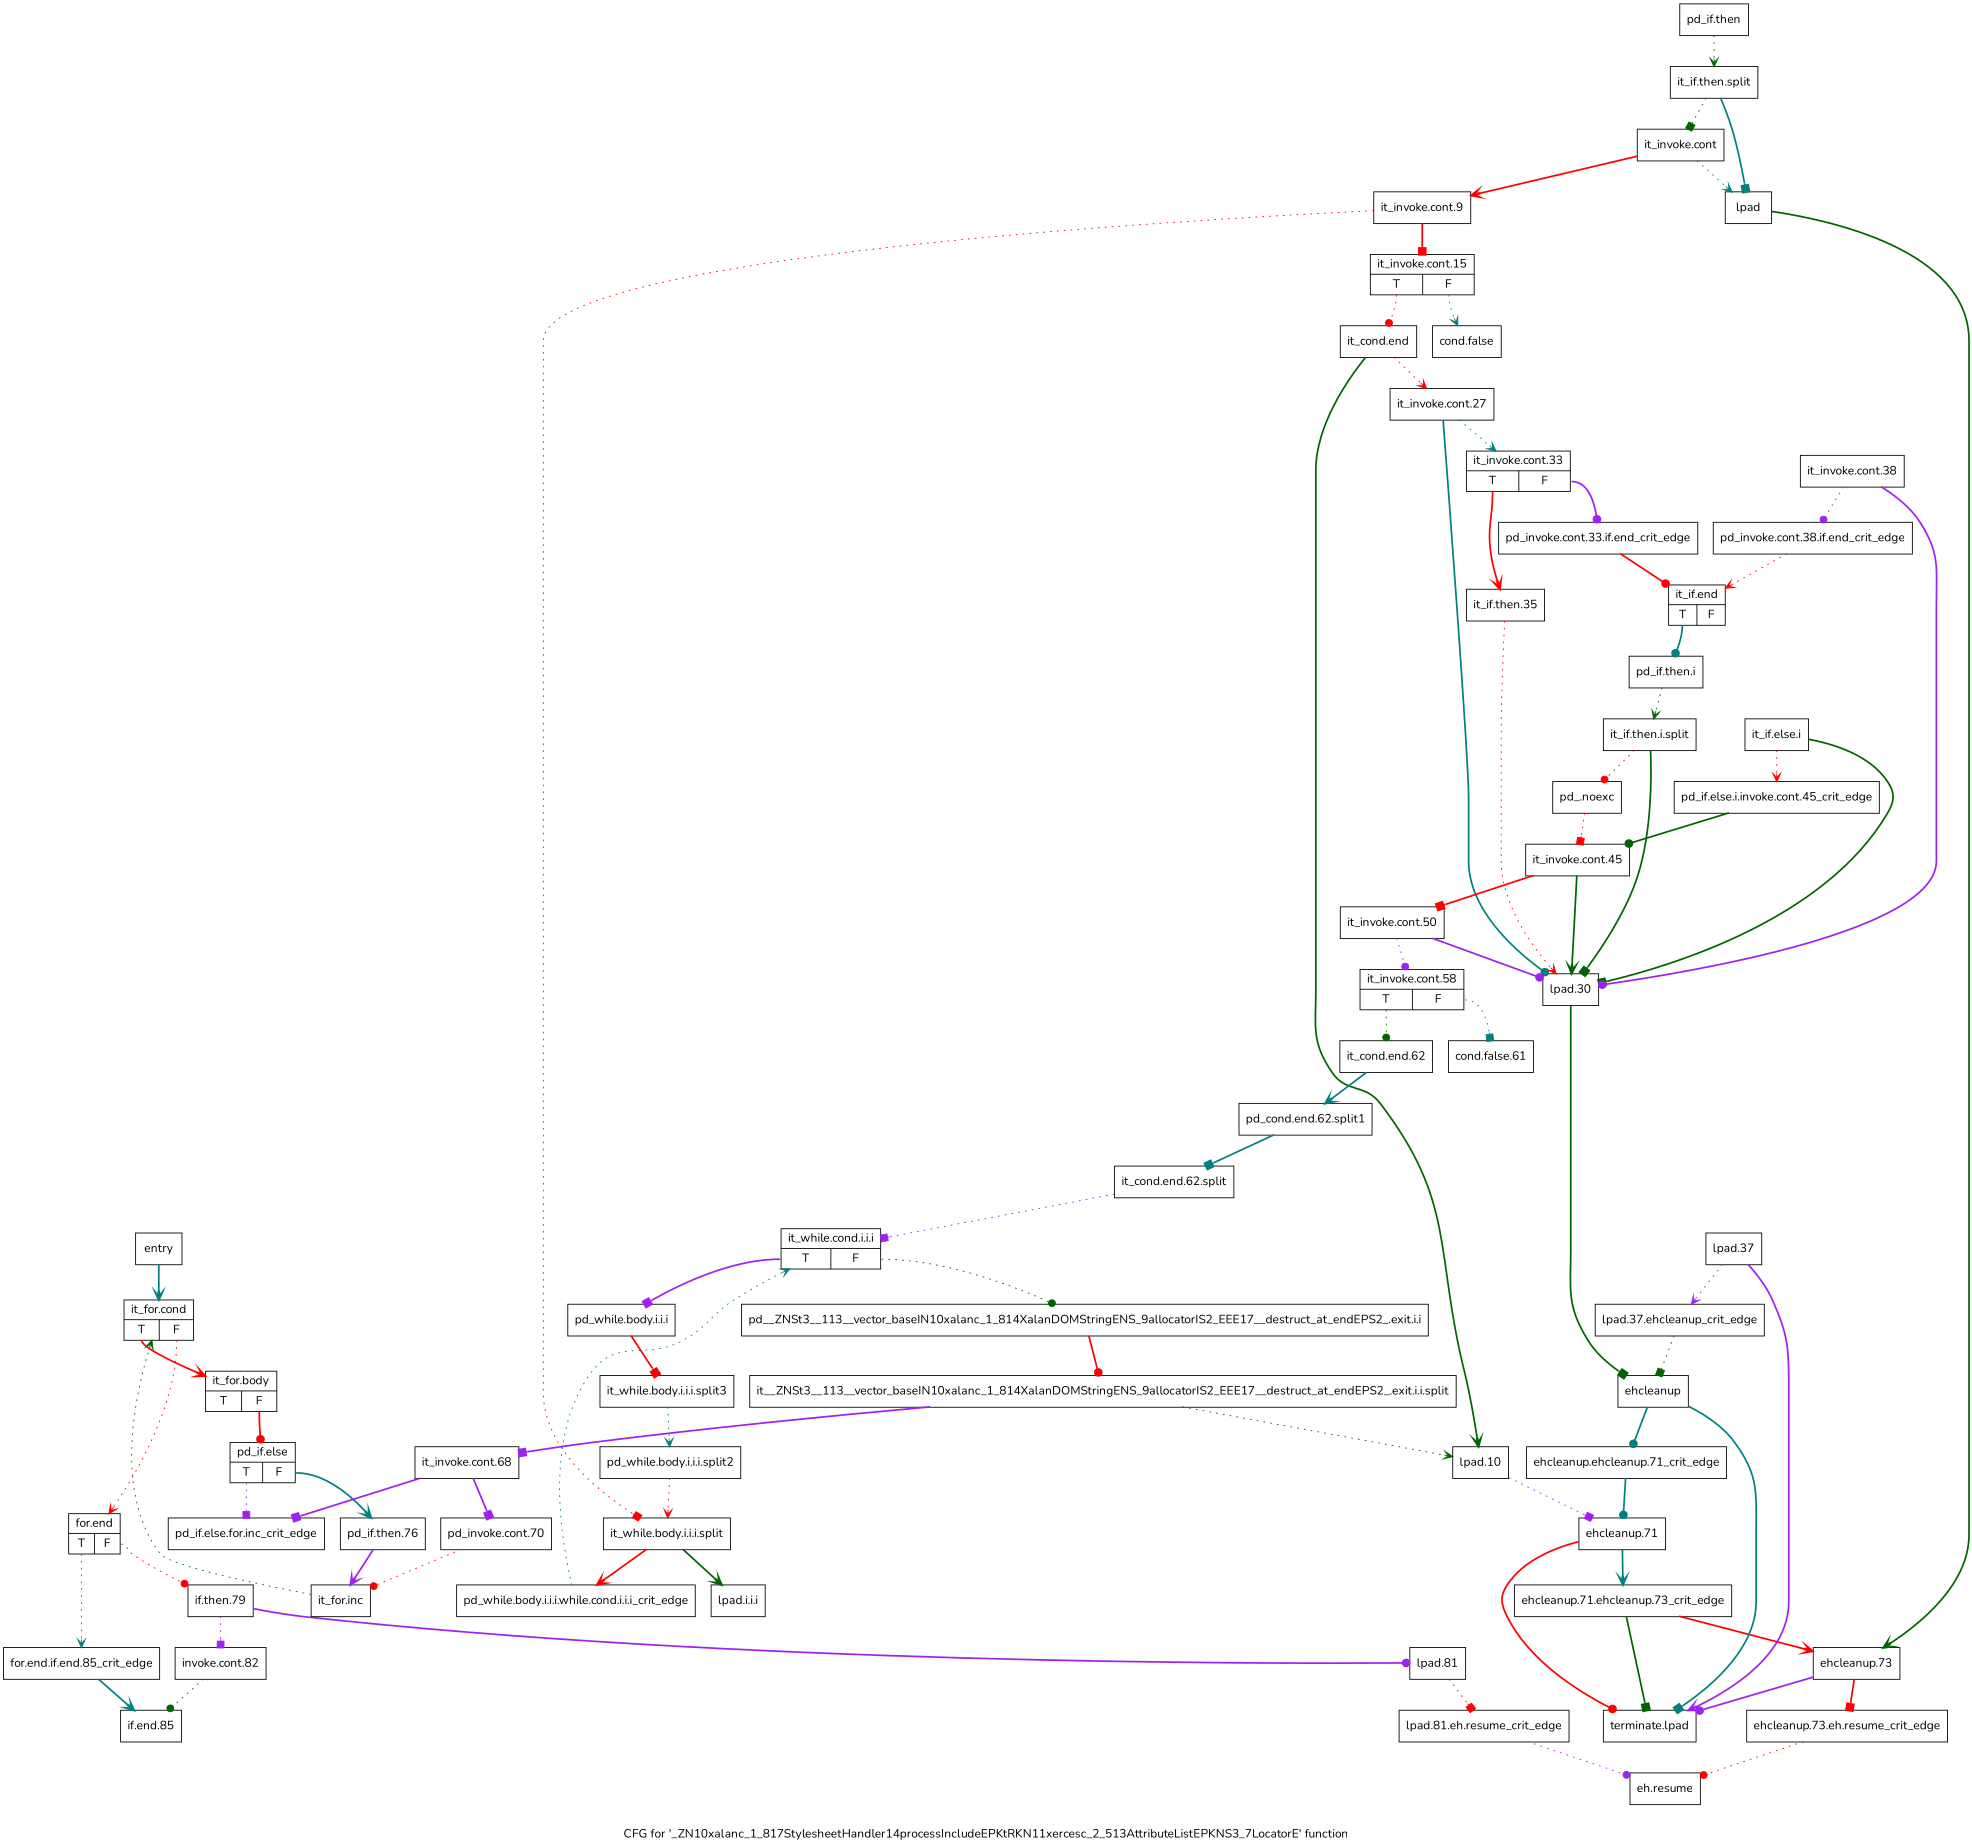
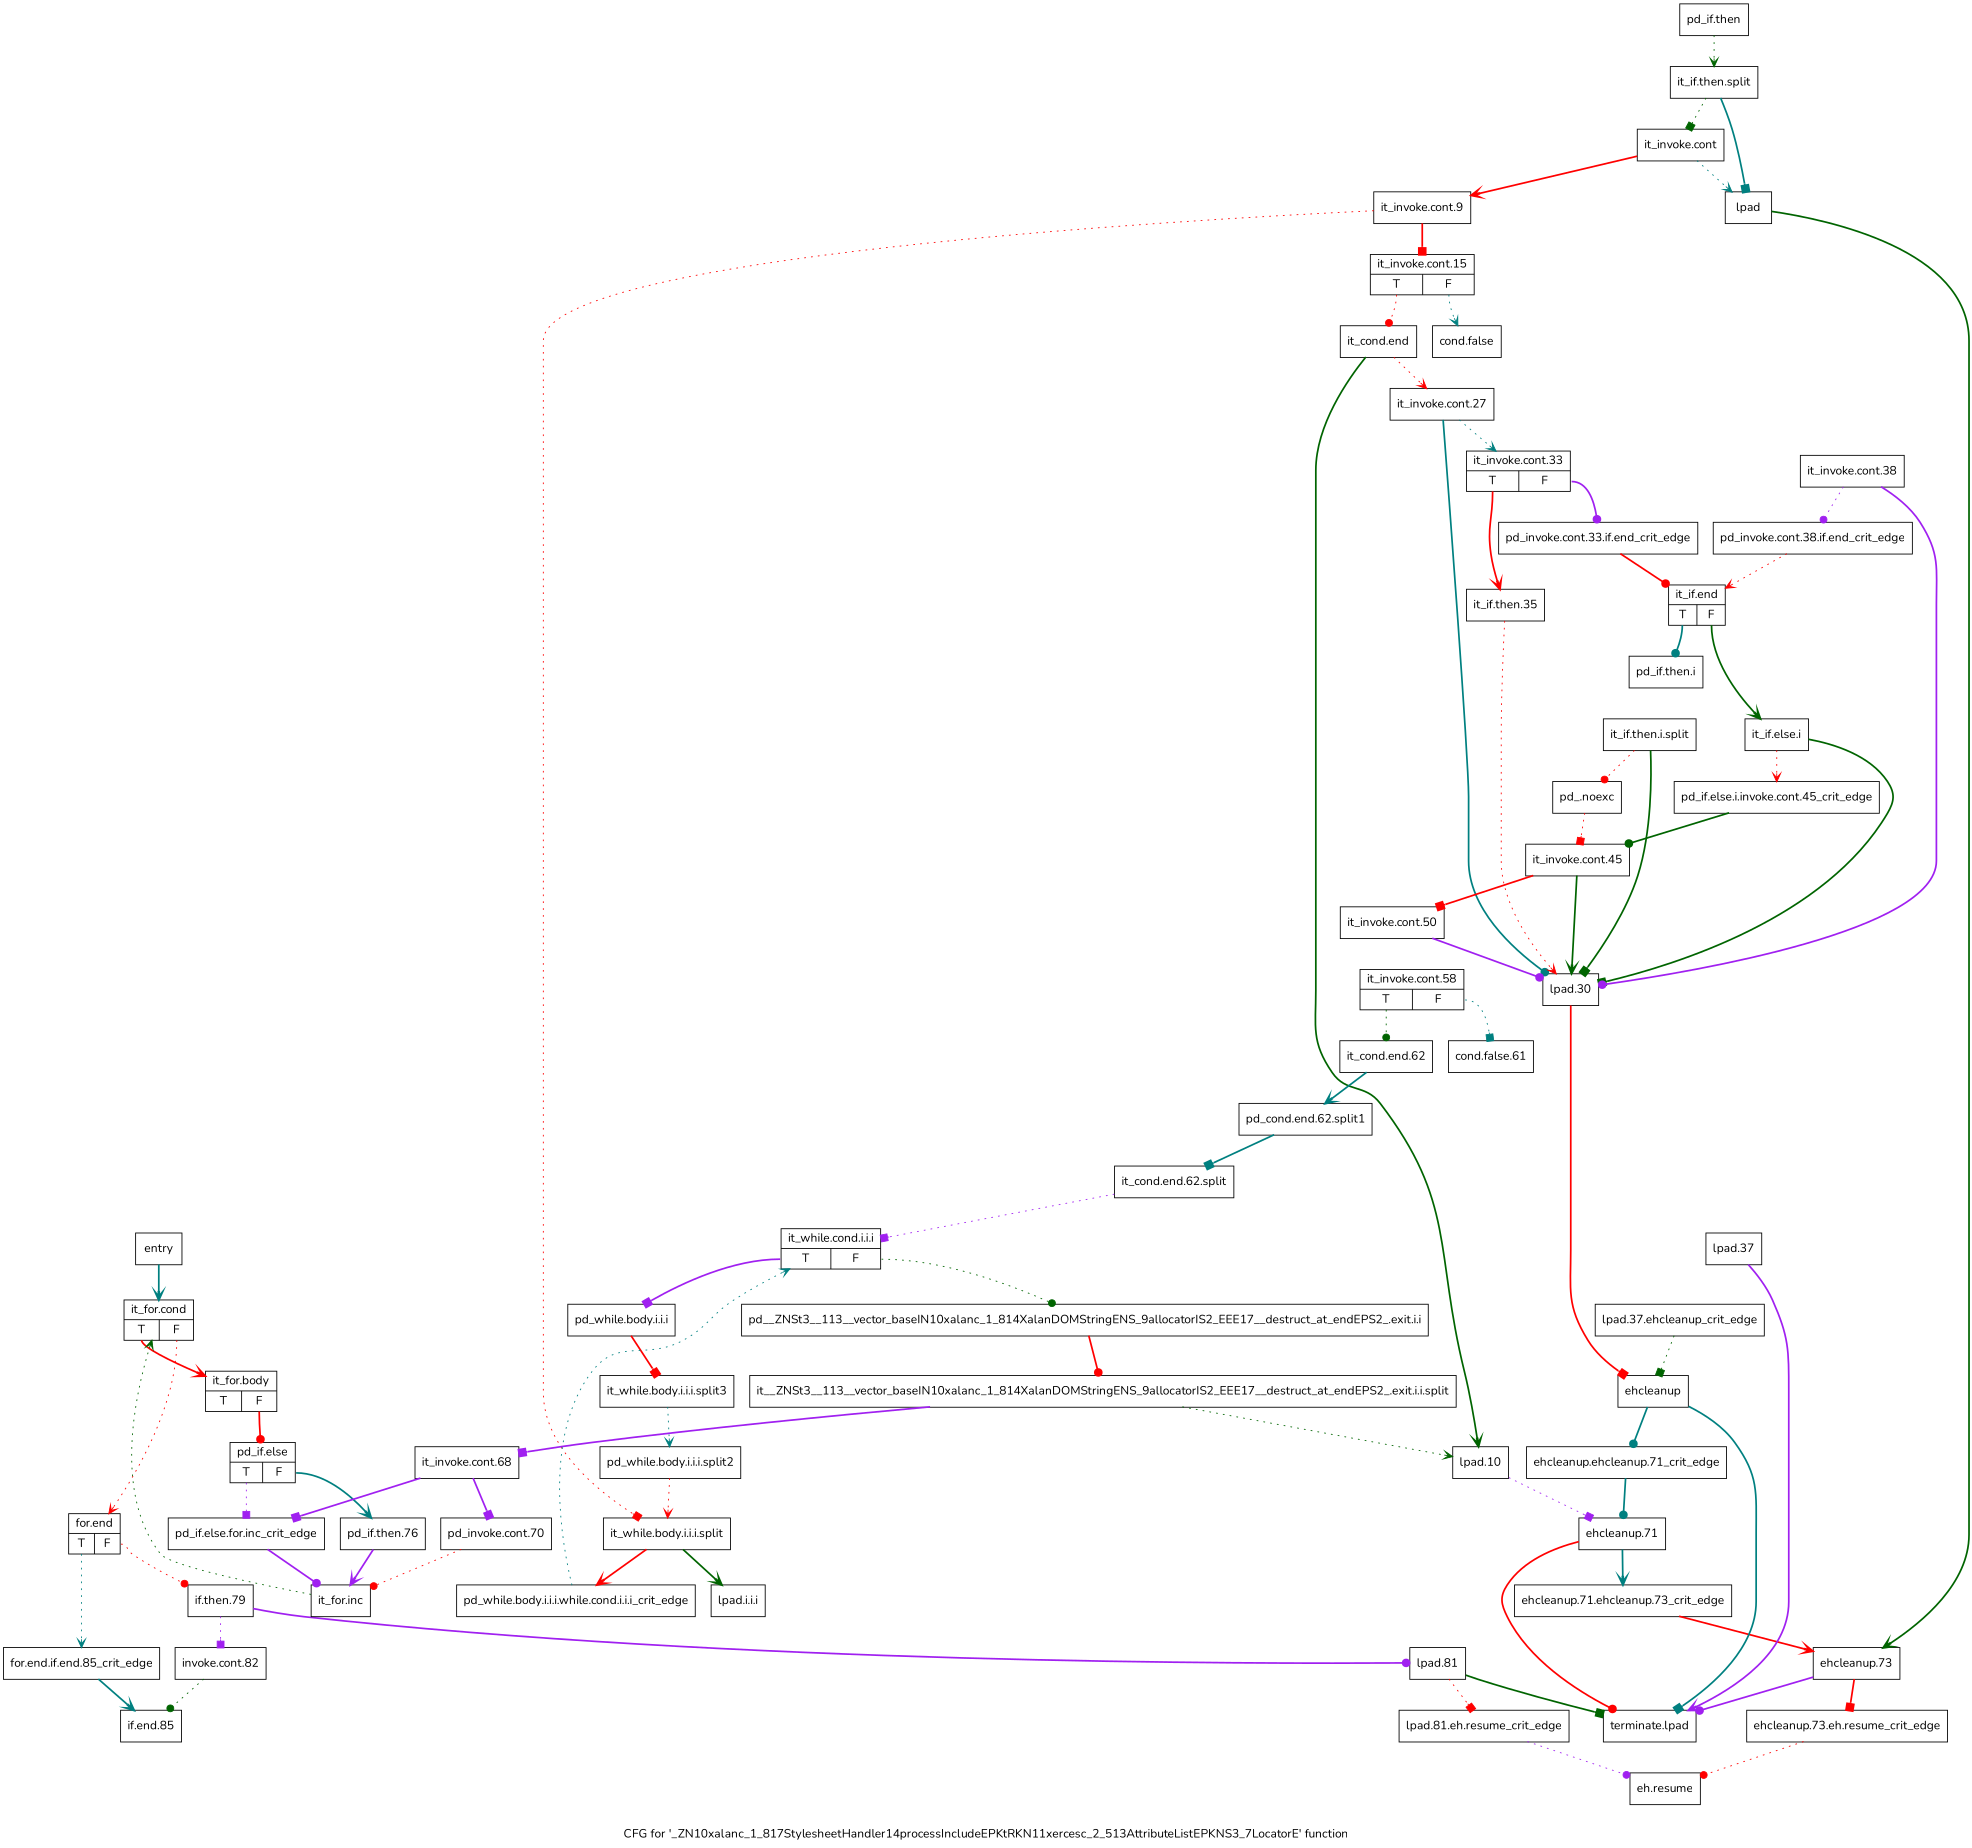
none -> (1725, 673)
(1659, 699) -> none
(1400, 951) -> none
(1571, 1196) -> (1571, 1196)
(1710, 1281) -> none
none -> (291, 1565)
(1636, 1659) -> (1530, 1695)
